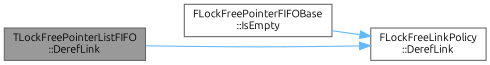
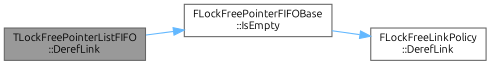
(253, 47) -> (160, 33)
